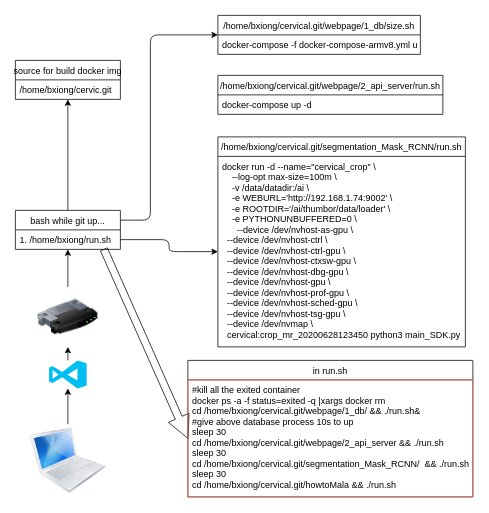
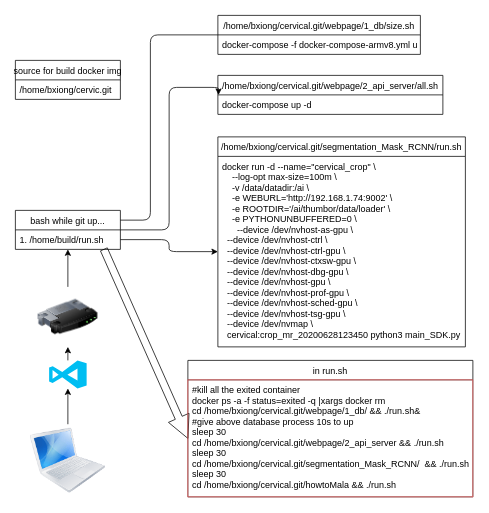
(211, 35) -> (213, 35)
(330, 86) -> (330, 86)
none -> (194, 87)
(68, 106) -> none
(71, 240) -> (68, 240)
